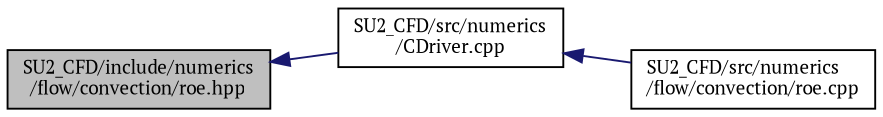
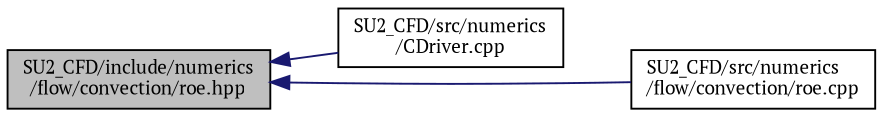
(607, 59) -> (460, 84)
